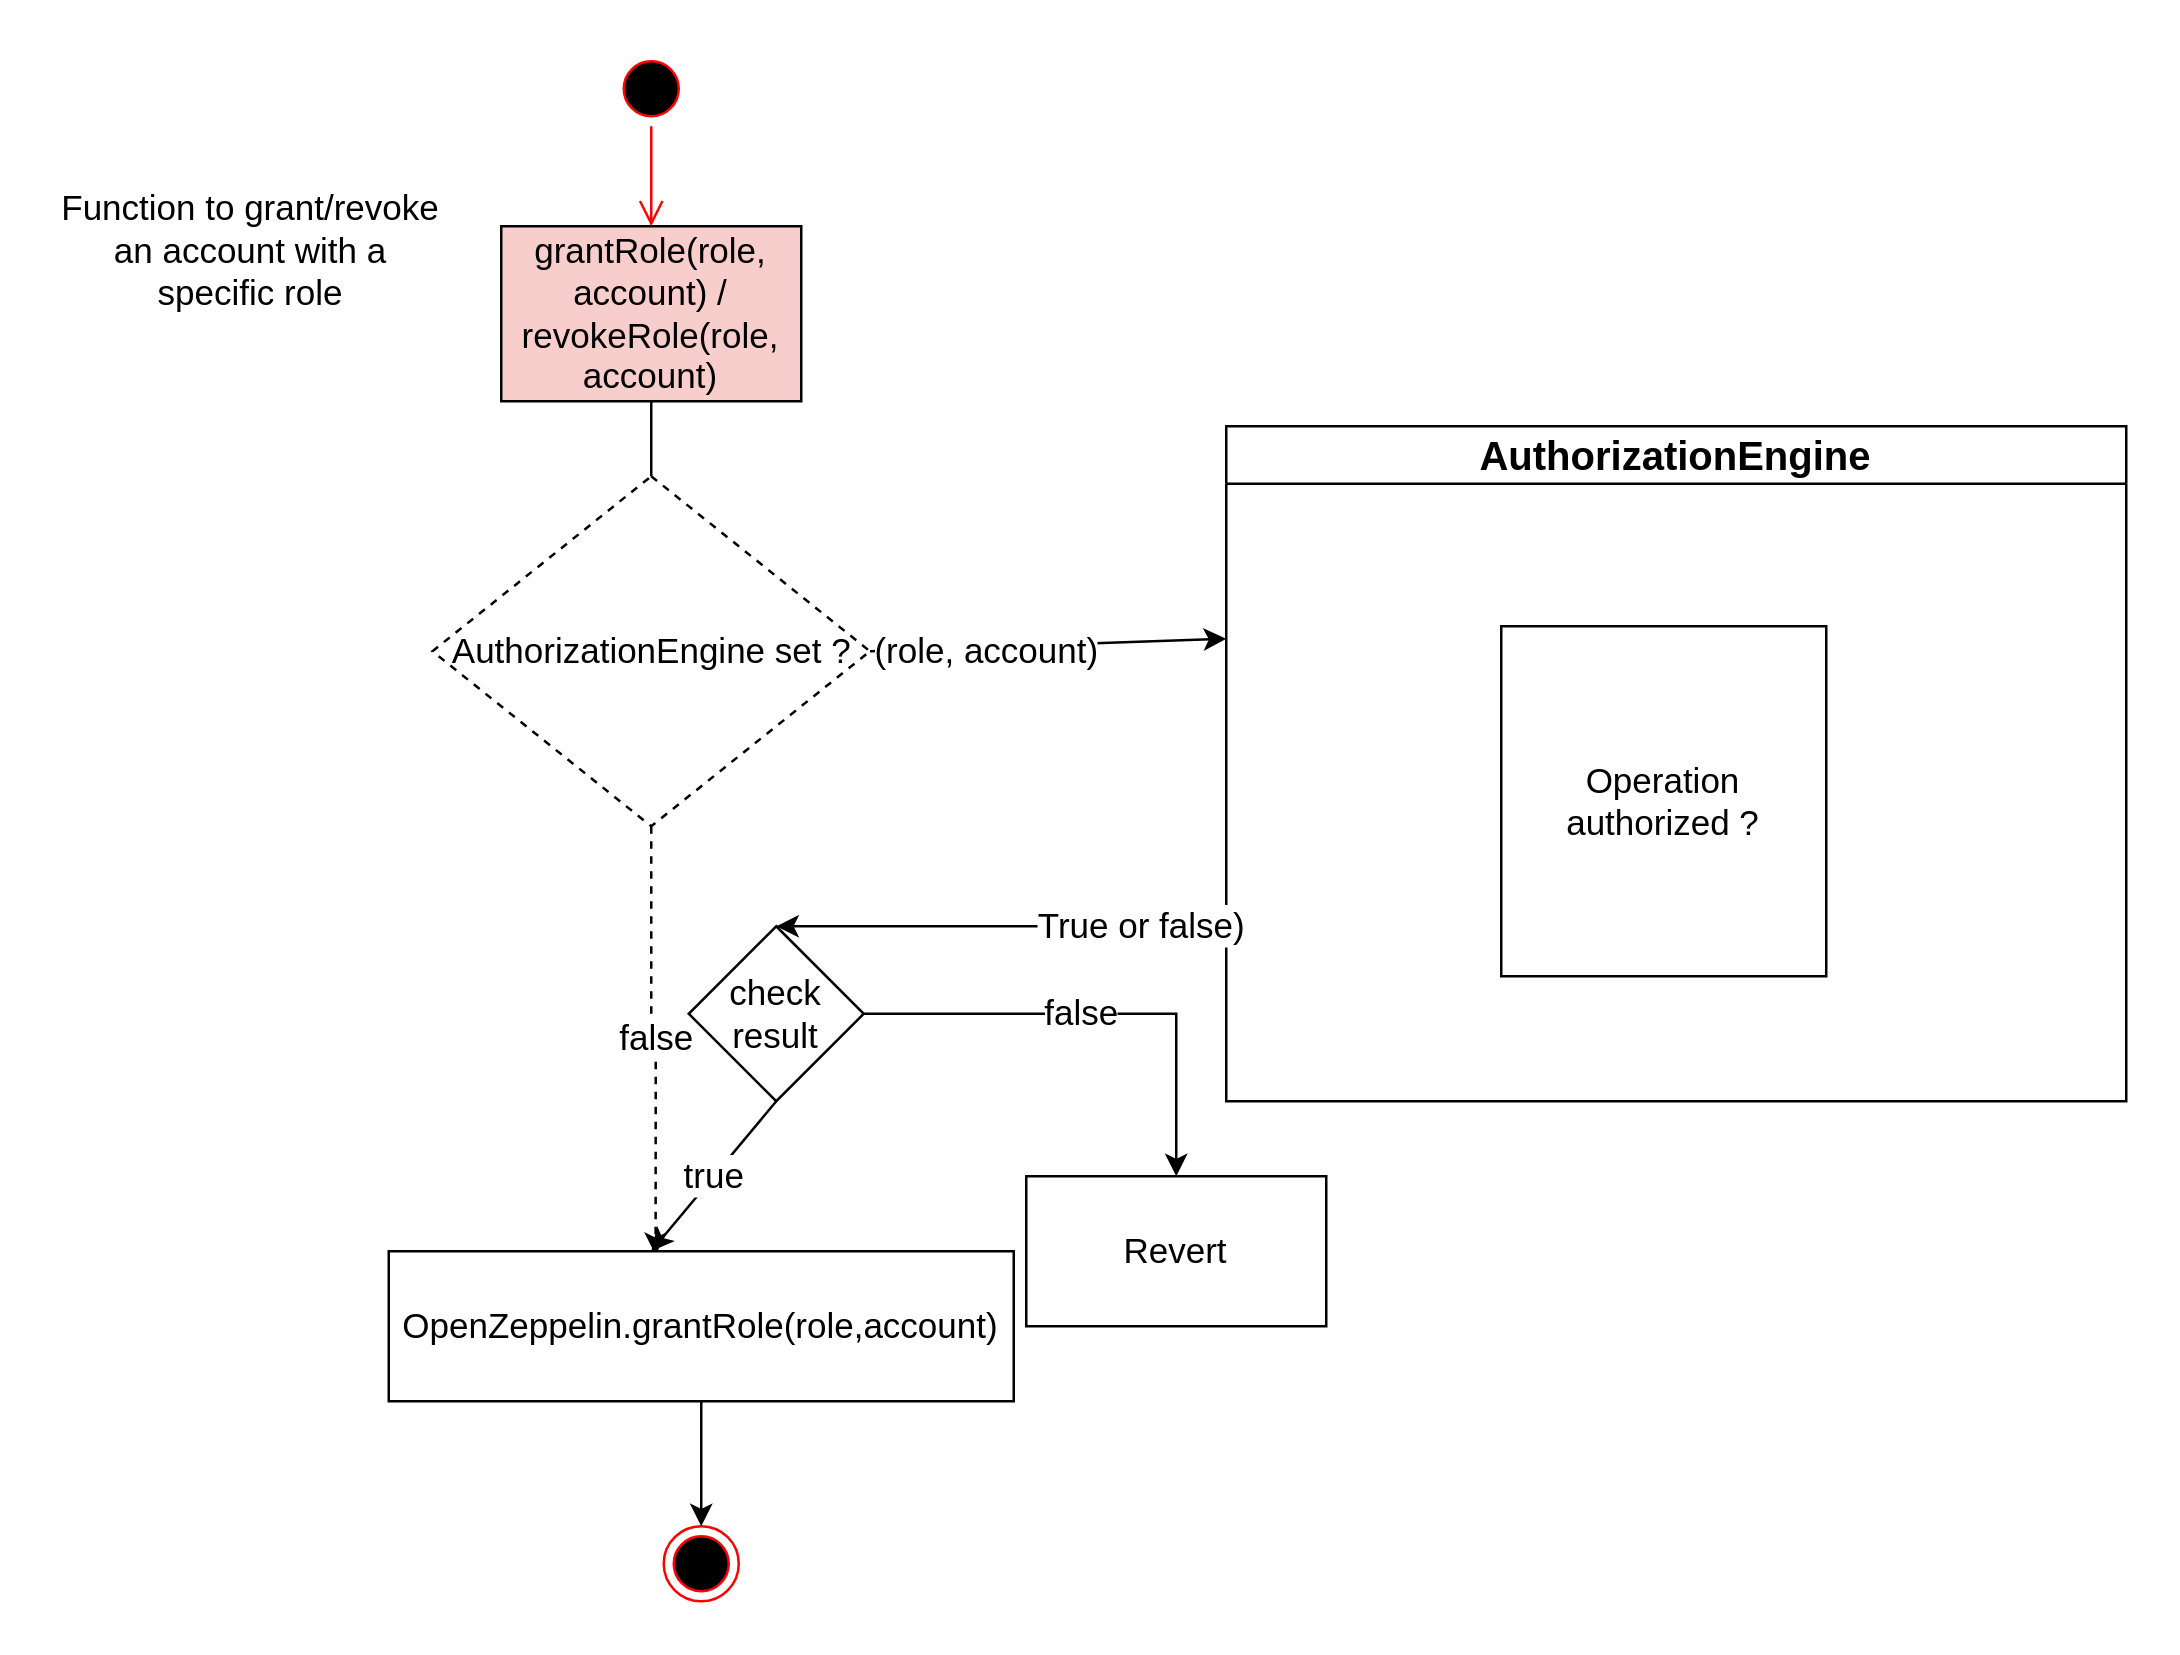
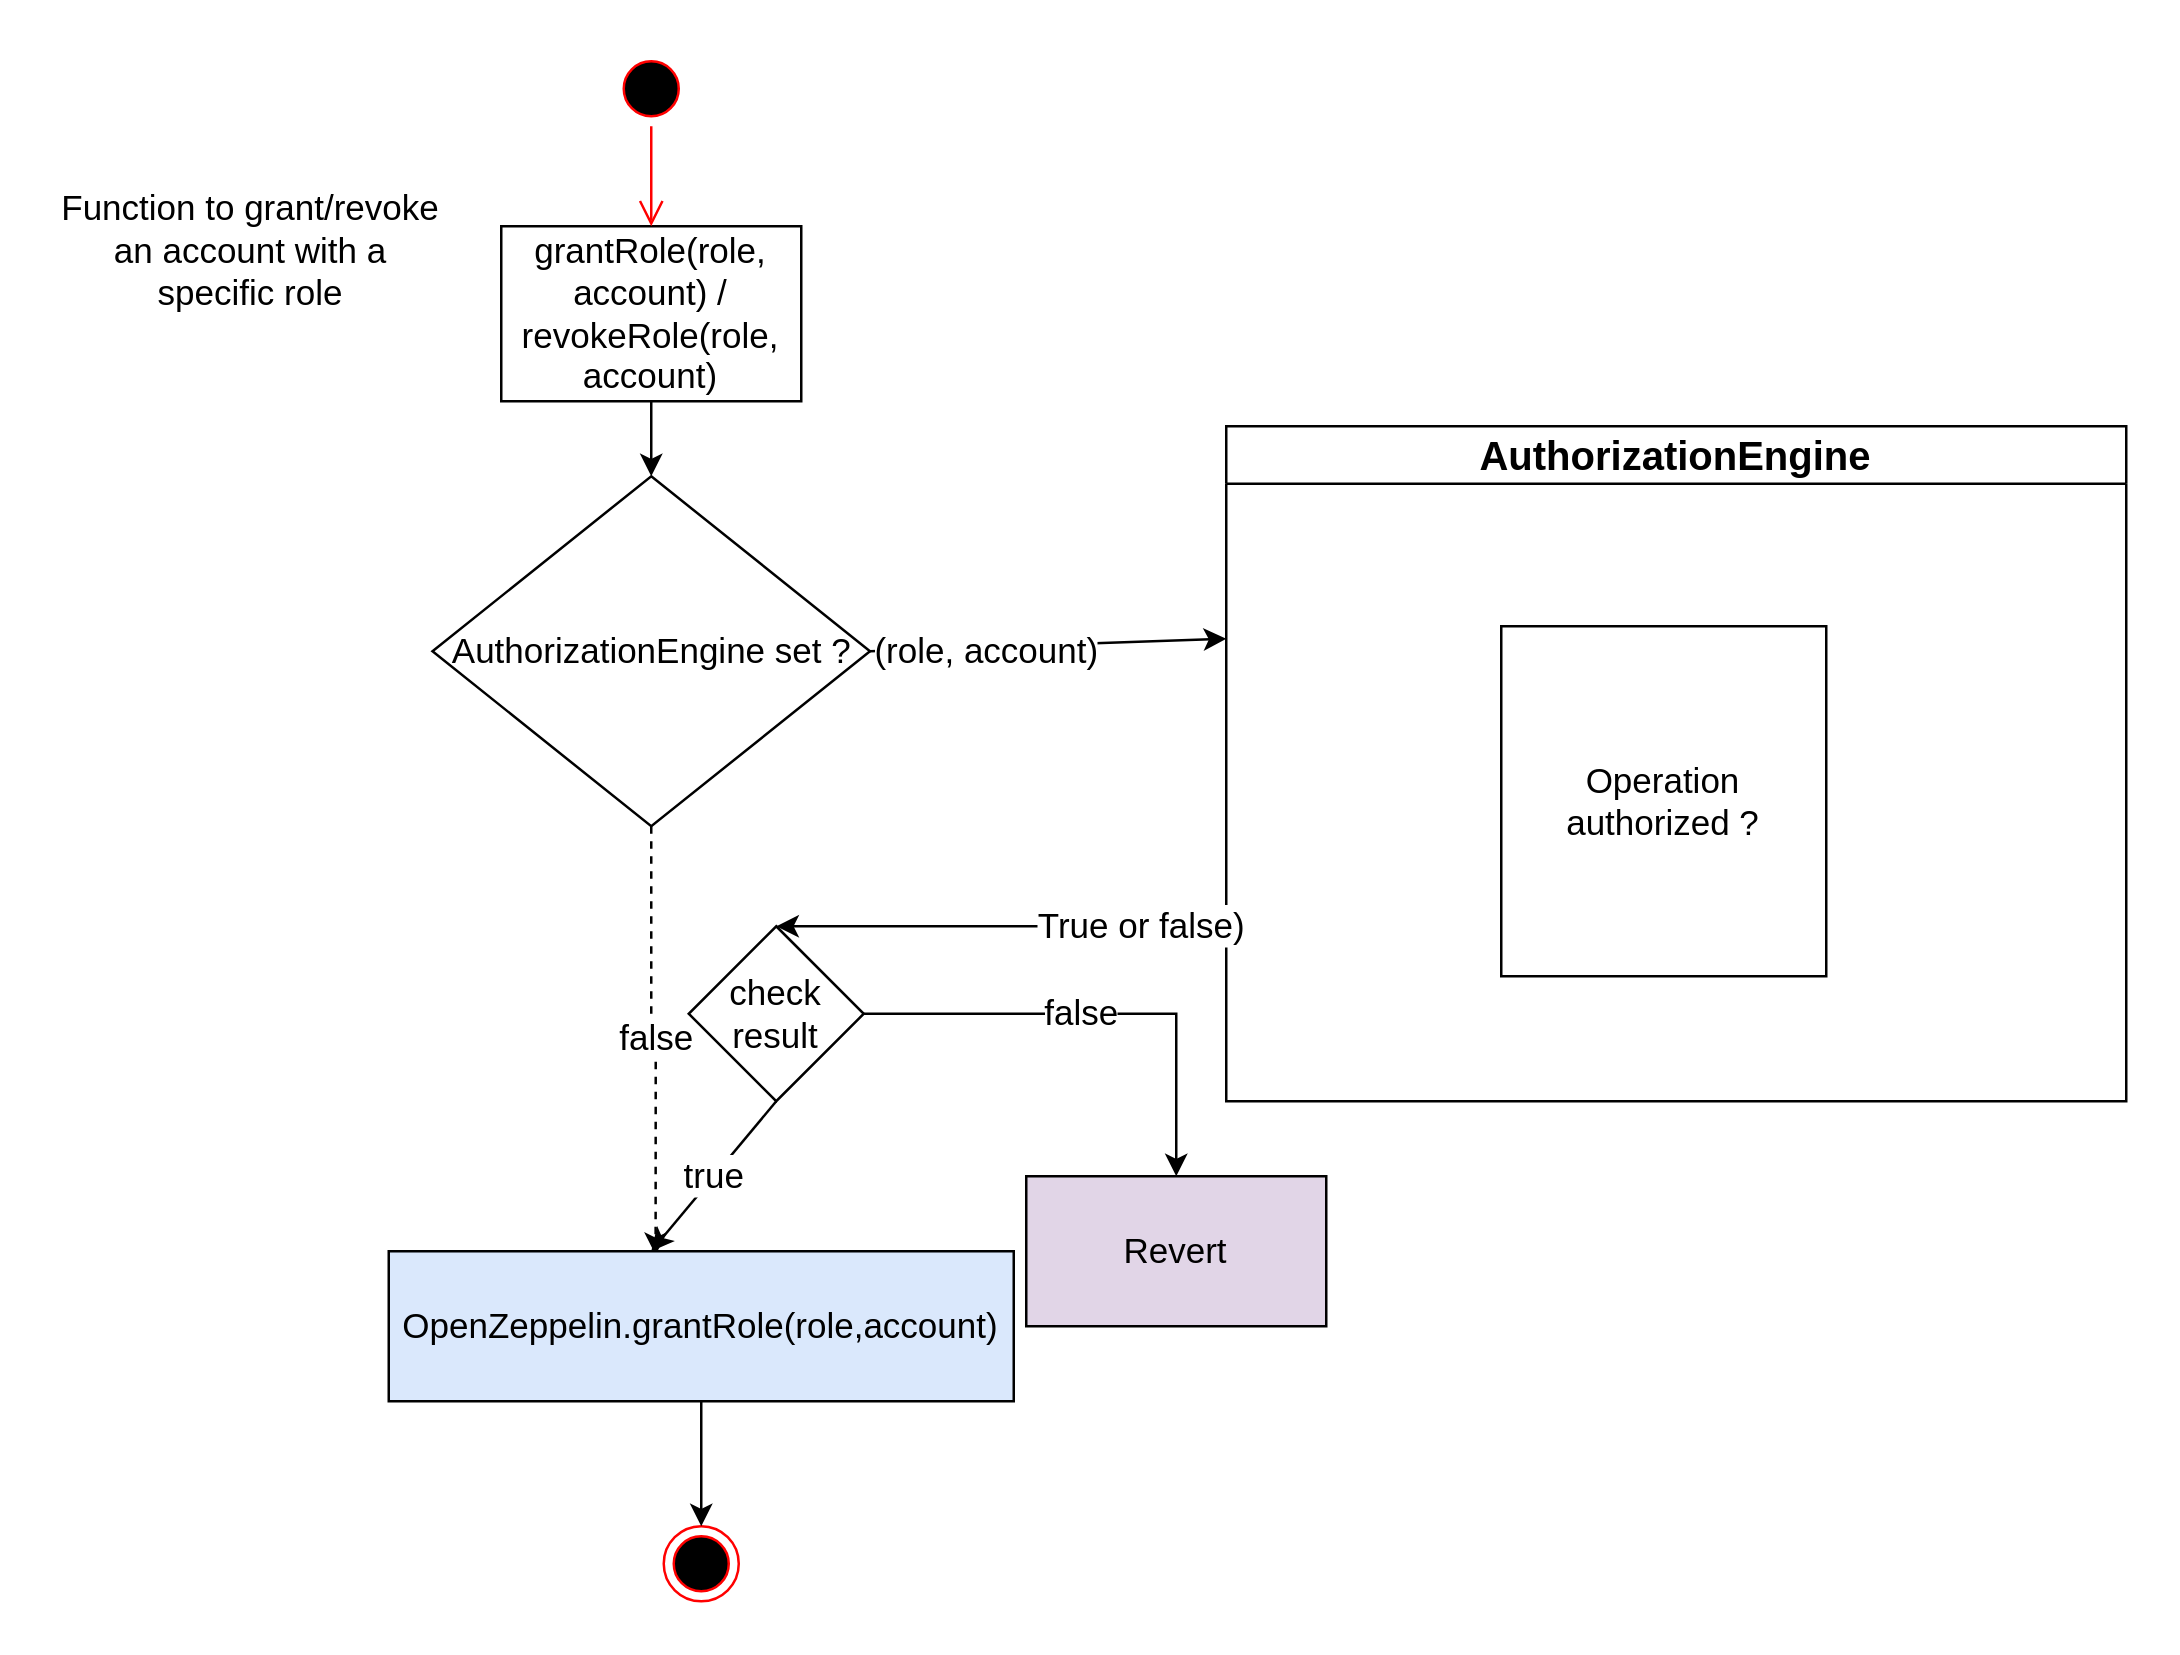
(651, 314) -> (651, 314)
(651, 466) -> (651, 458)
(651, 651) -> (651, 651)
(1176, 1251) -> (1176, 1251)
(701, 1326) -> (701, 1326)
